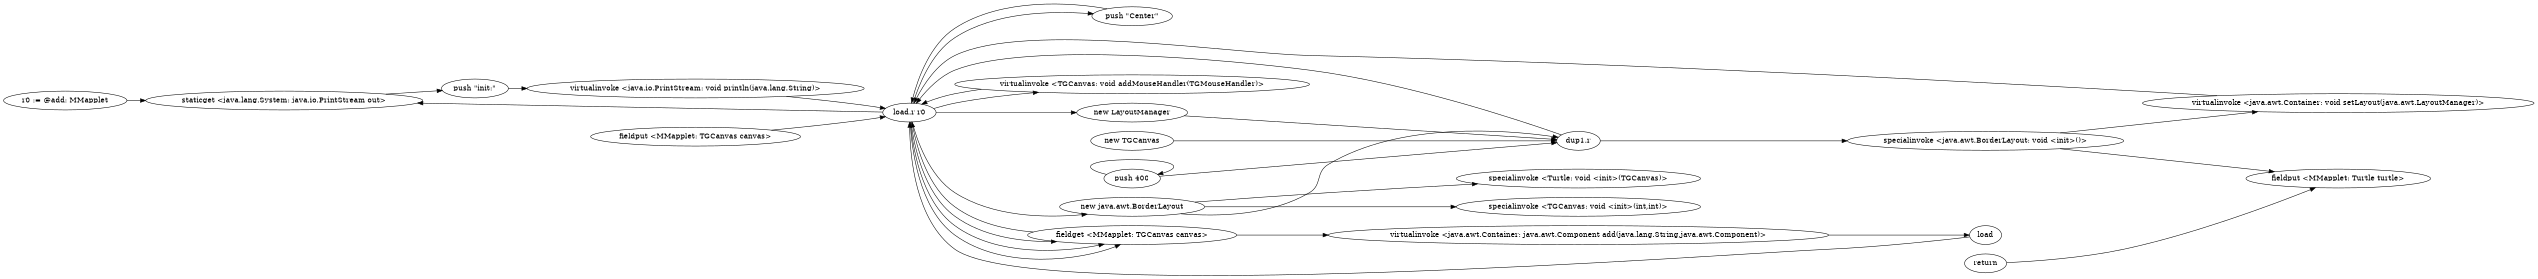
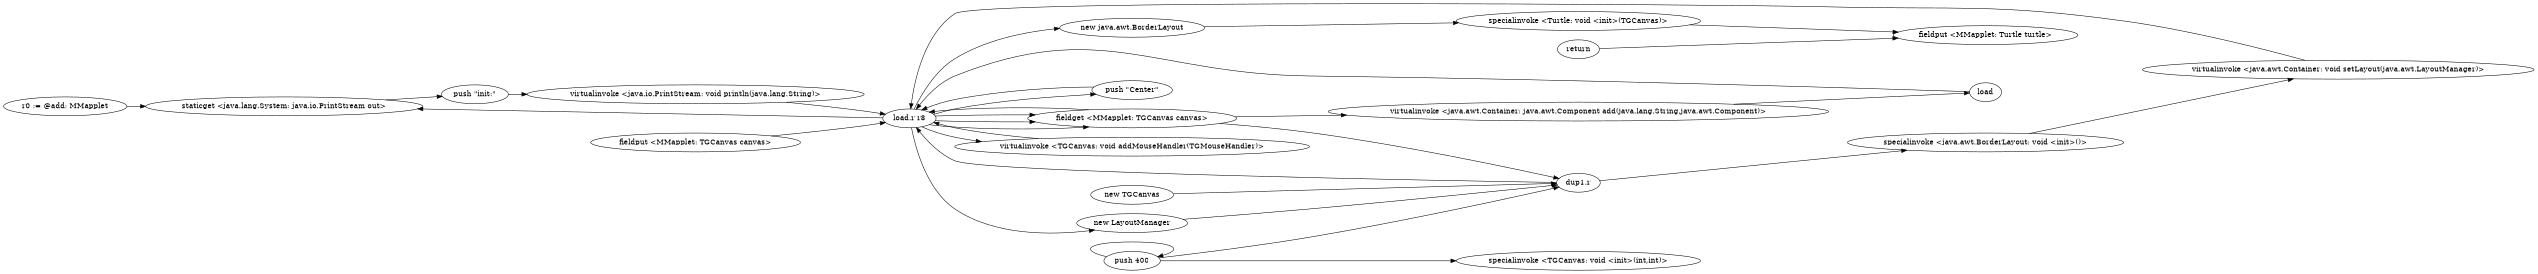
(909, 113) -> (909, 118)
(1357, 151) -> (1388, 145)
(2165, 160) -> (1791, 28)
(1328, 207) -> (1306, 261)
